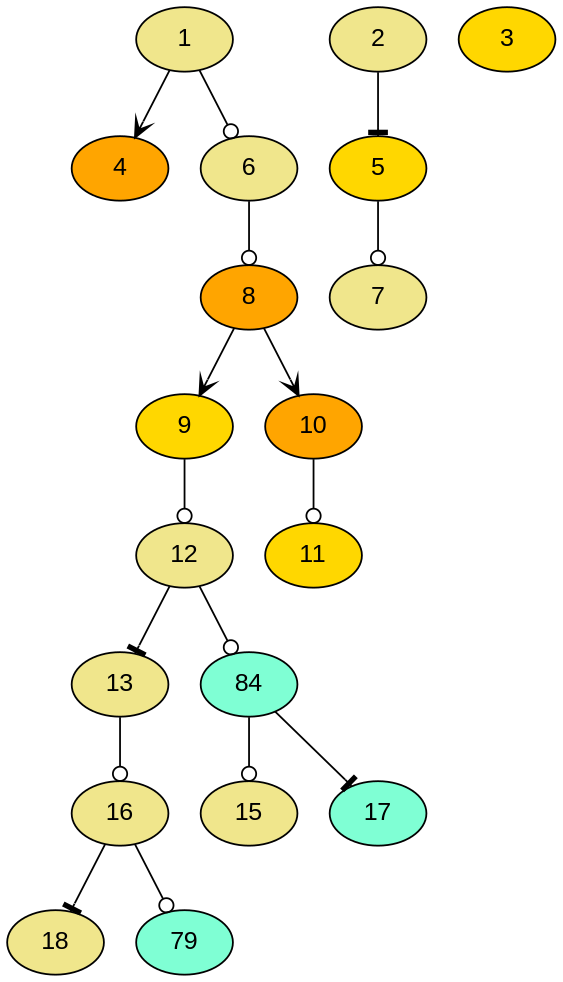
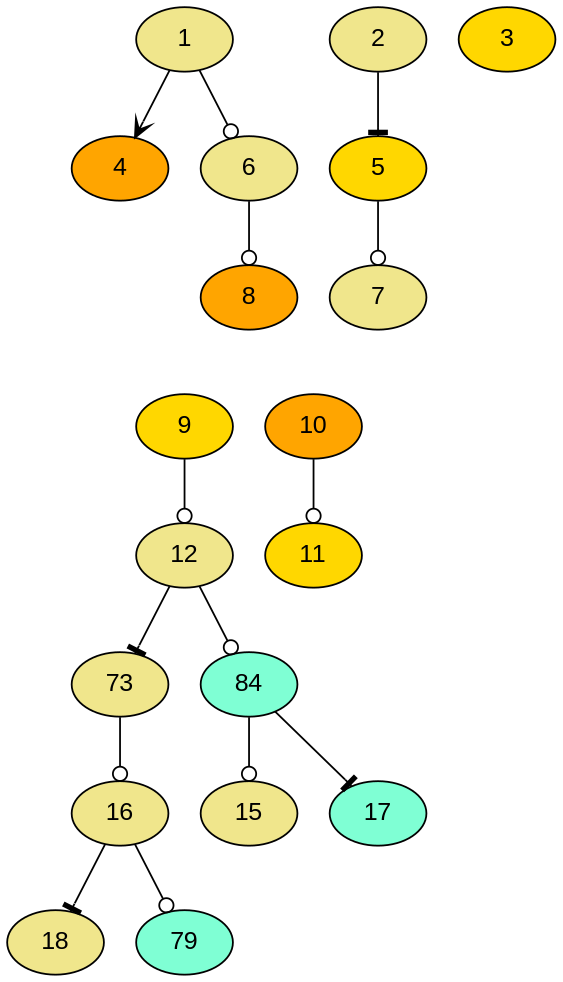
(221, 354) -> none
(277, 354) -> none
(120, 684) -> (120, 684)
